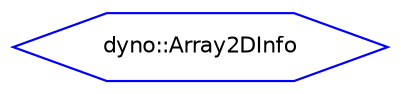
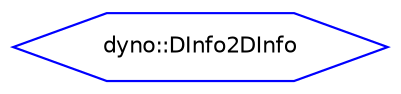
(200, 47) -> (200, 47)
